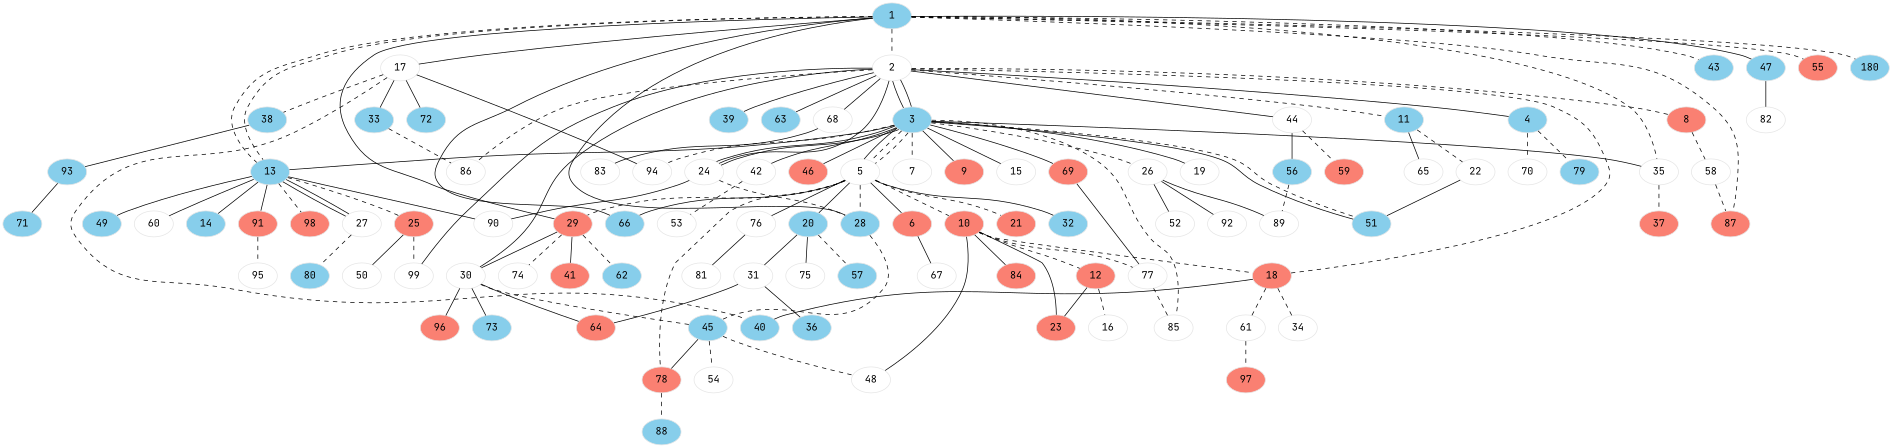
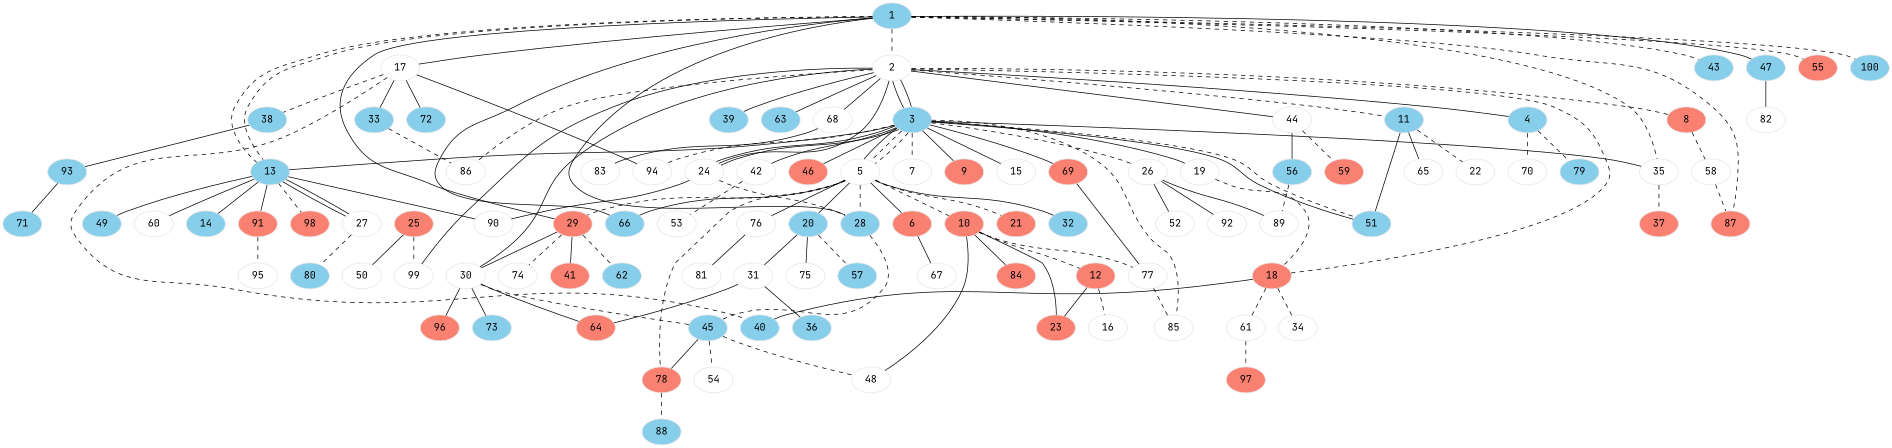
(1870, 68) -> (1870, 68)
(344, 195) -> none
(1424, 198) -> (1388, 172)
(1115, 255) -> (1304, 210)
